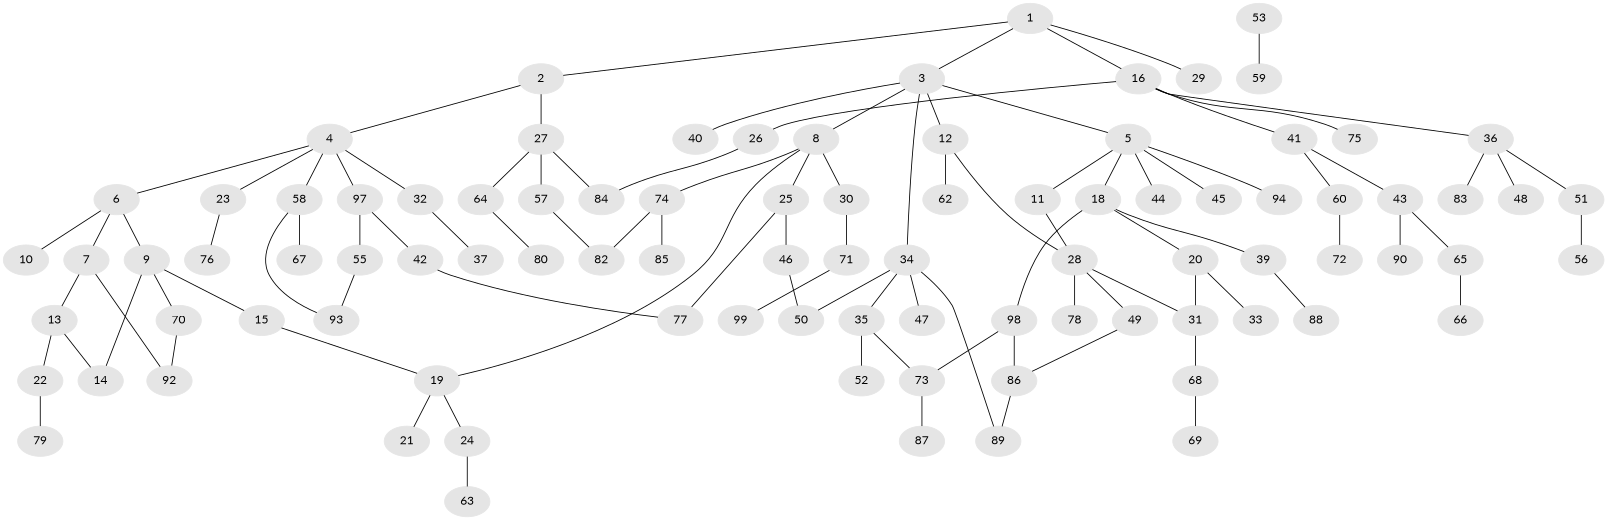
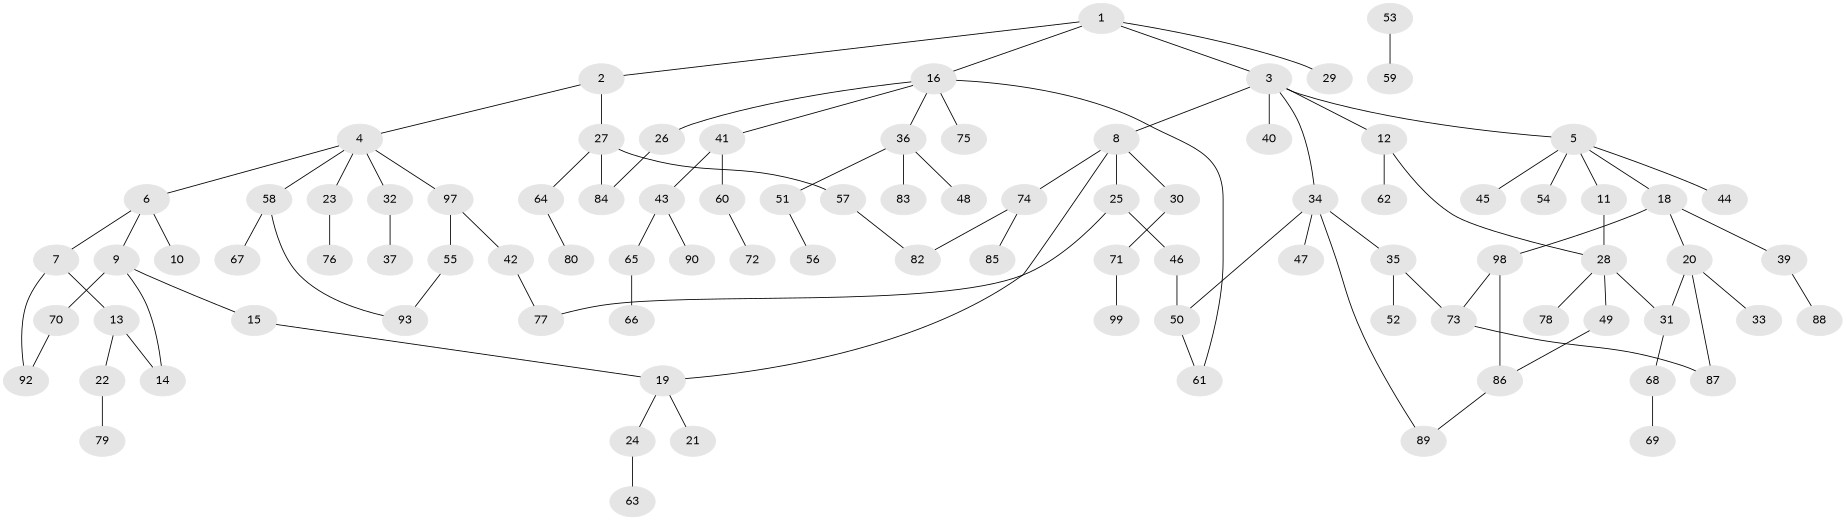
(1279, 200) -> (1544, 200)
none -> (1701, 320)
none -> (1200, 381)
